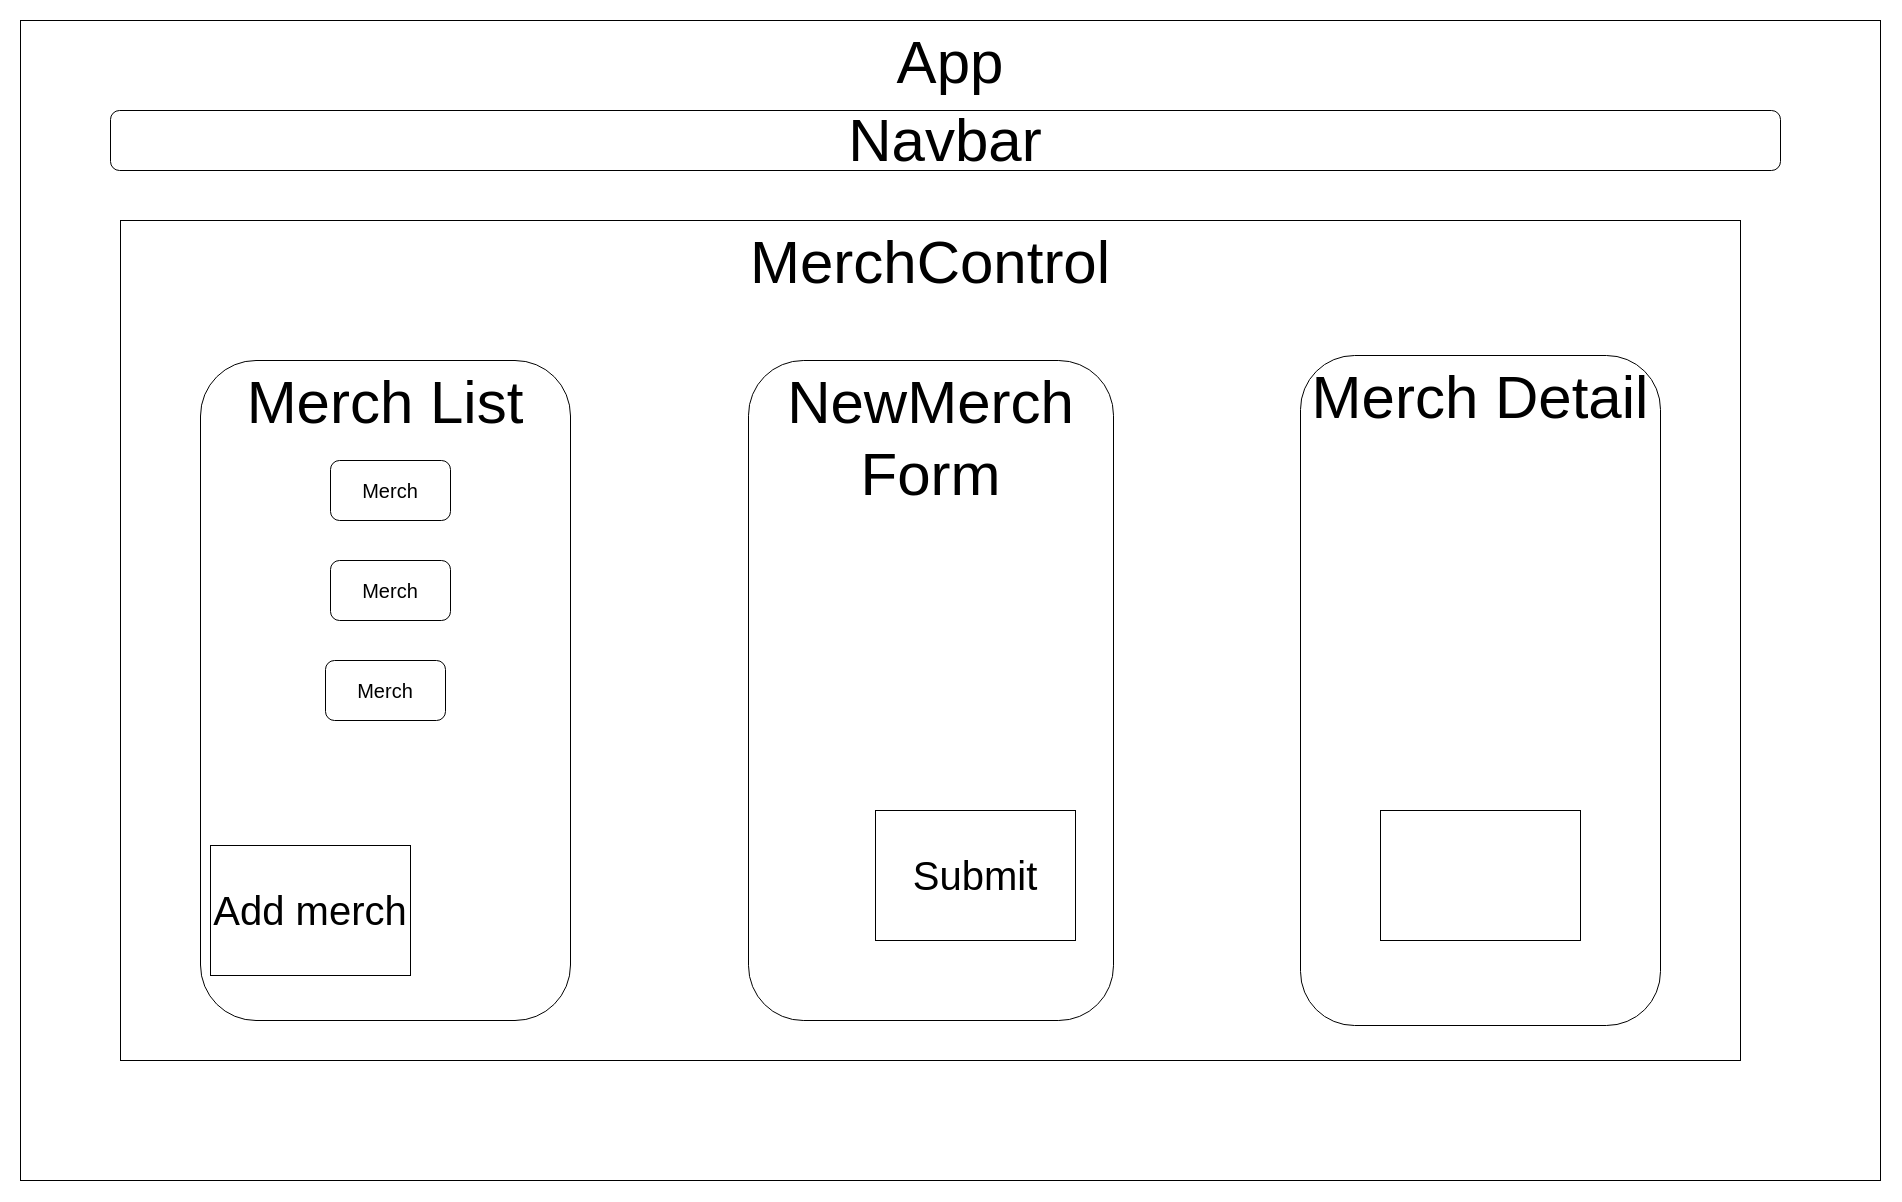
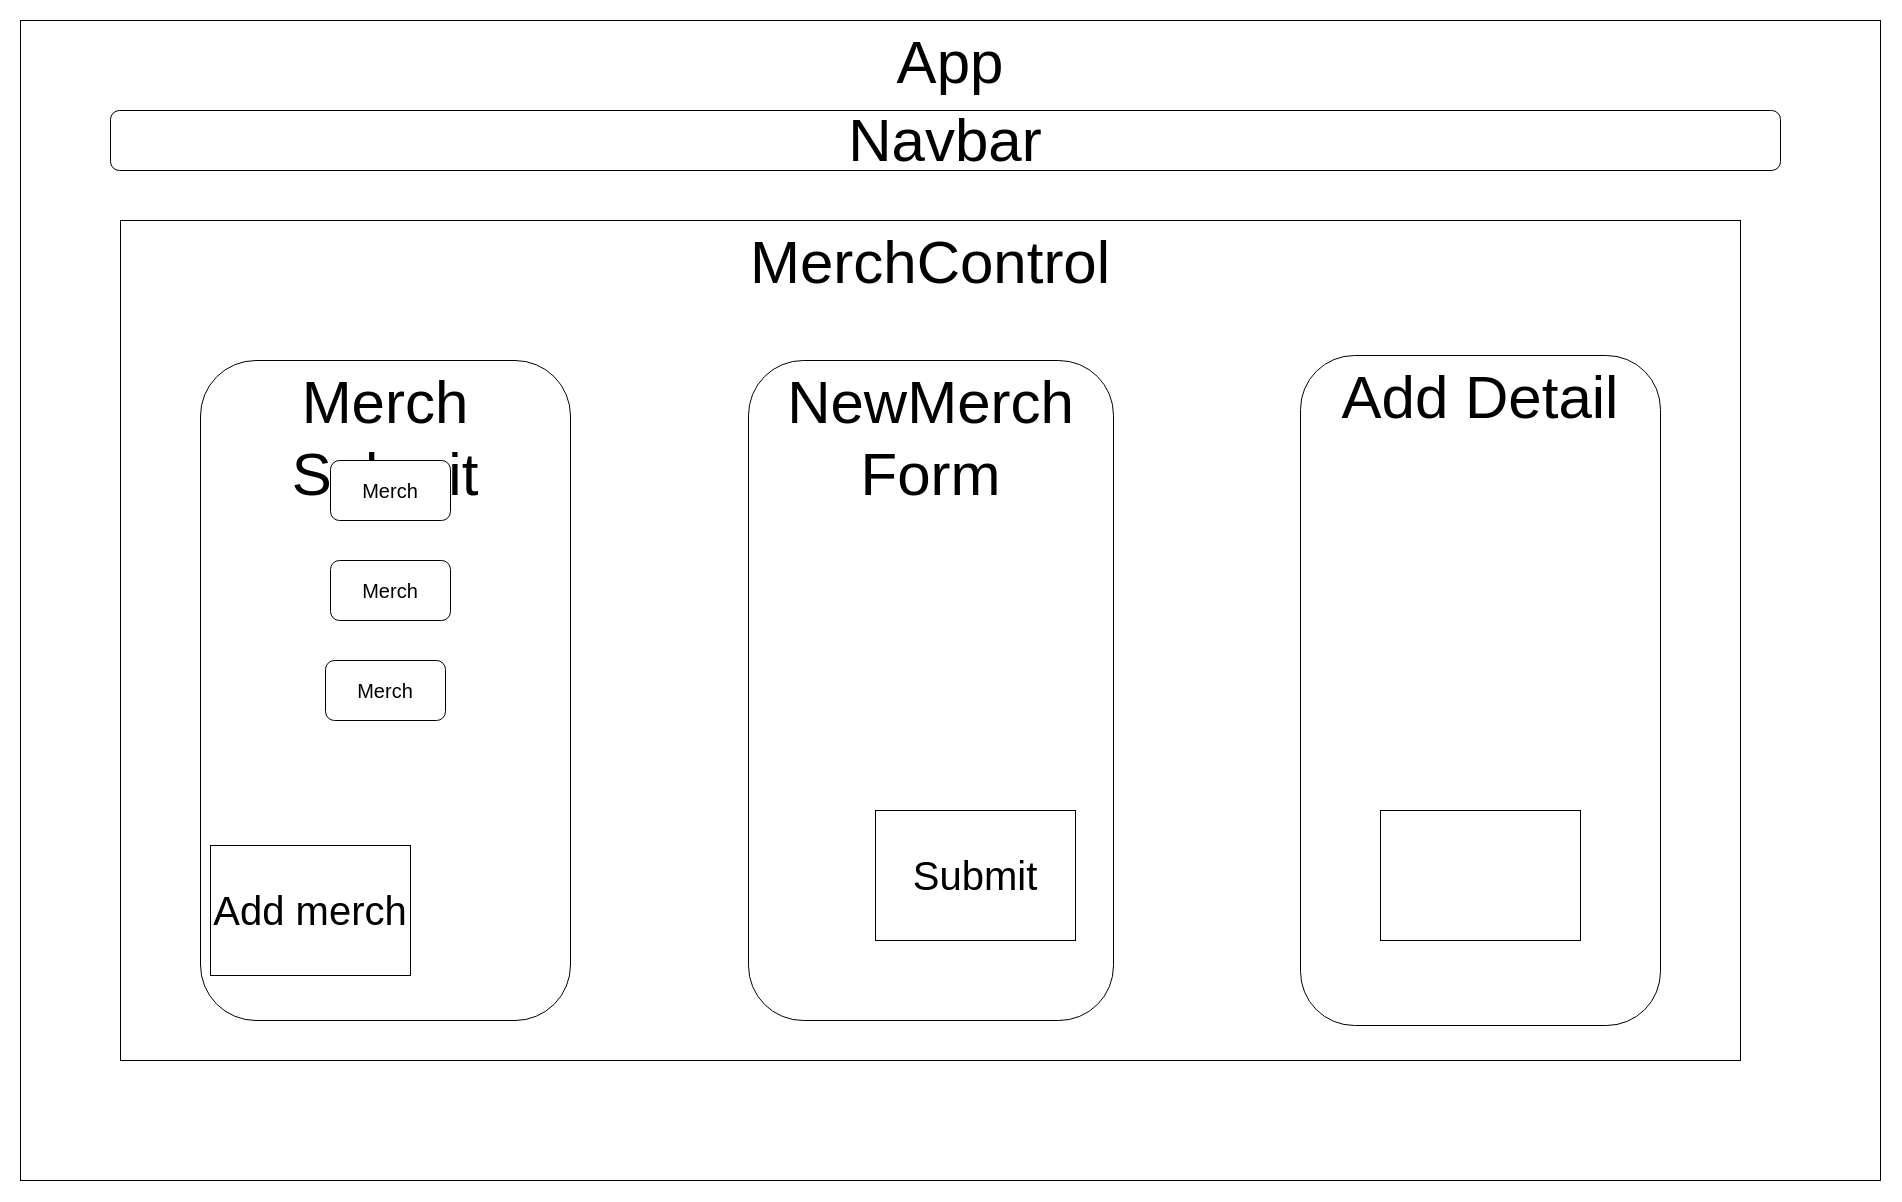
(1481, 399) -> (1481, 399)
(386, 404) -> (386, 440)
